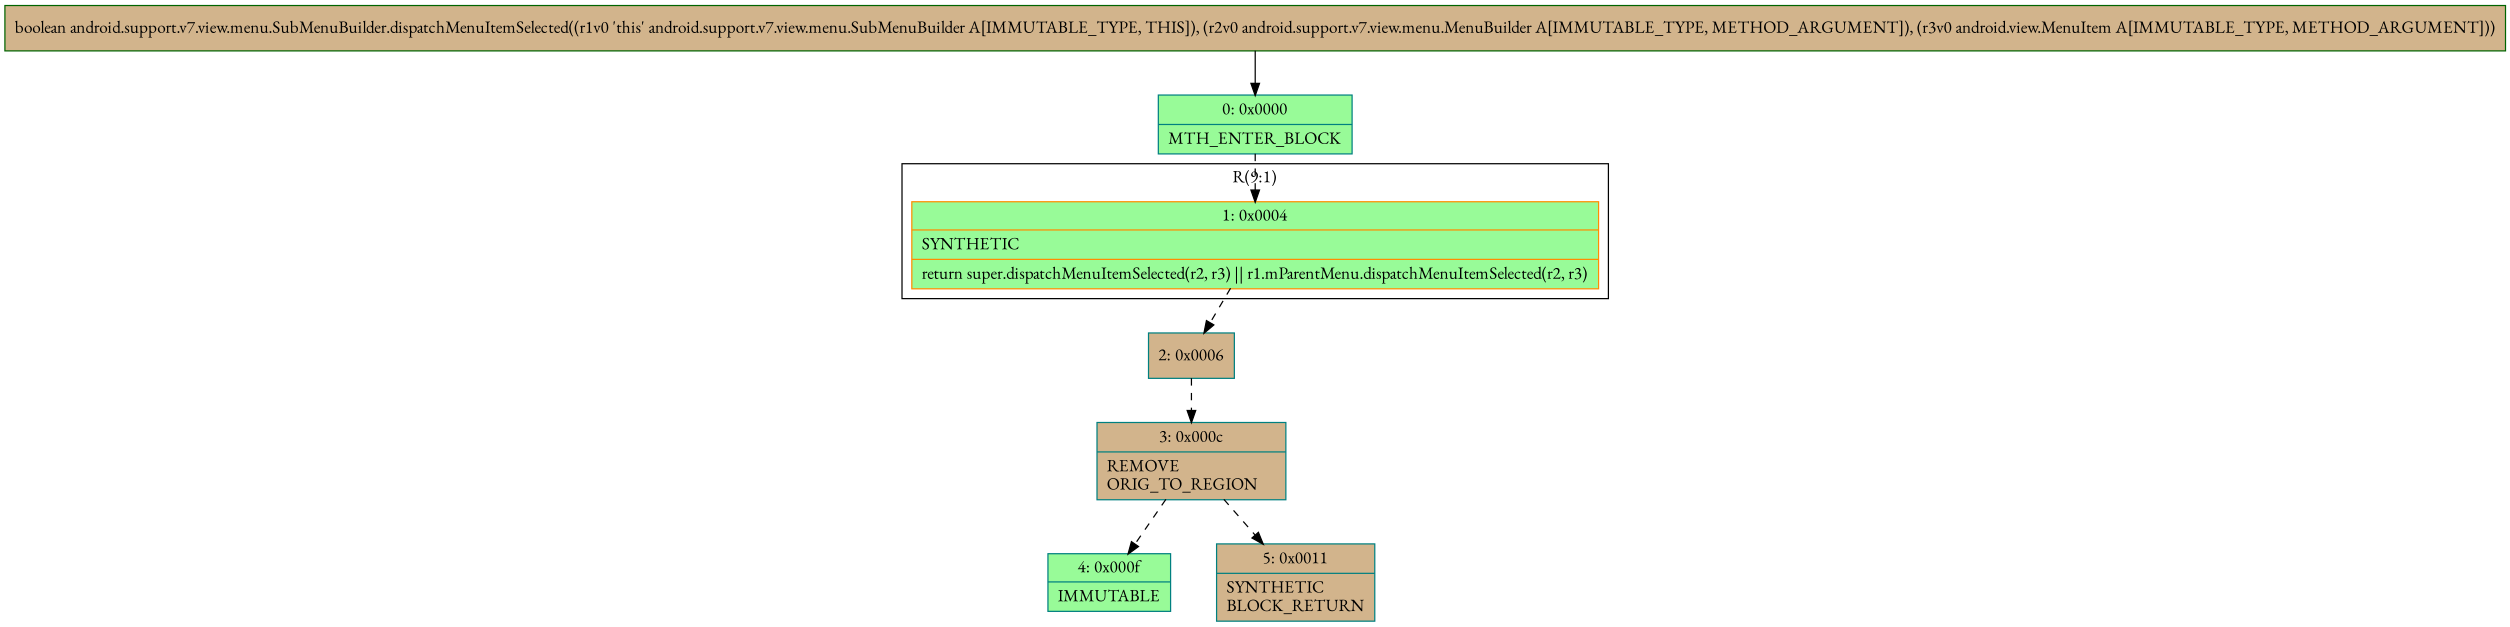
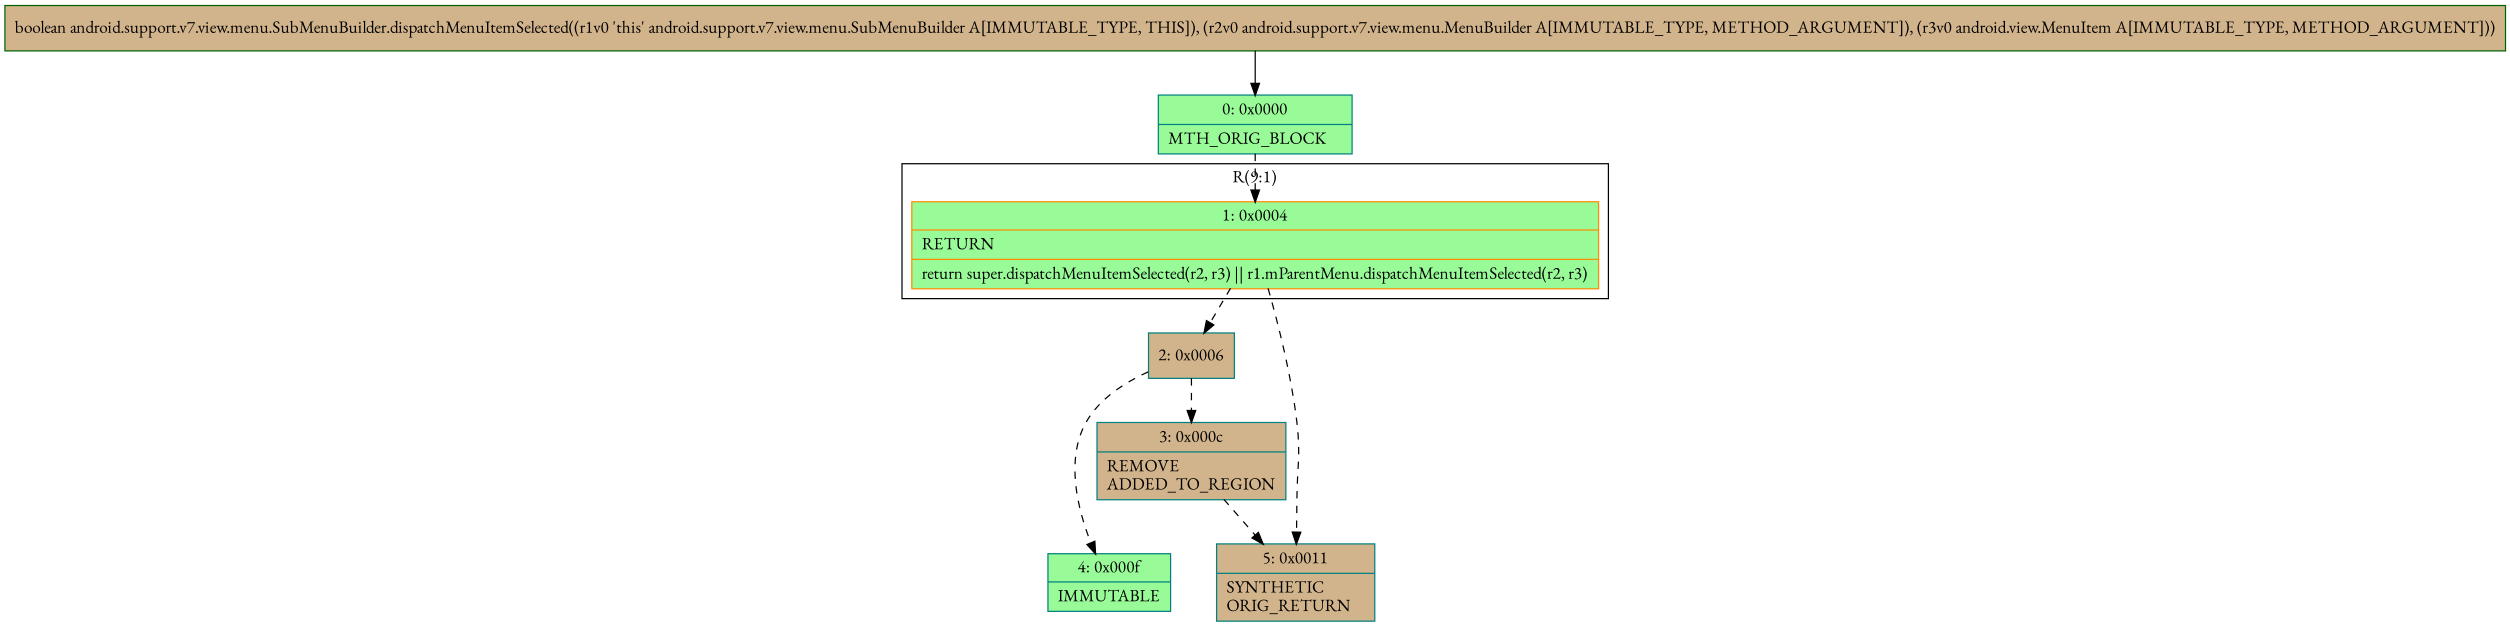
(1255, 139) -> (1248, 139)
(971, 244) -> (958, 244)
none -> (1295, 409)
(1183, 484) -> (1191, 484)
(1151, 522) -> (1078, 442)
(1296, 606) -> (1289, 606)
